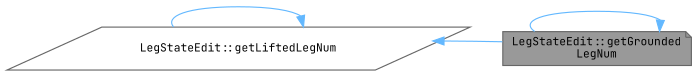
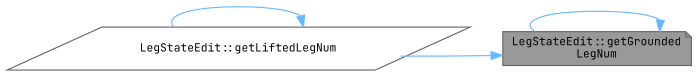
(473, 41) -> (446, 56)
